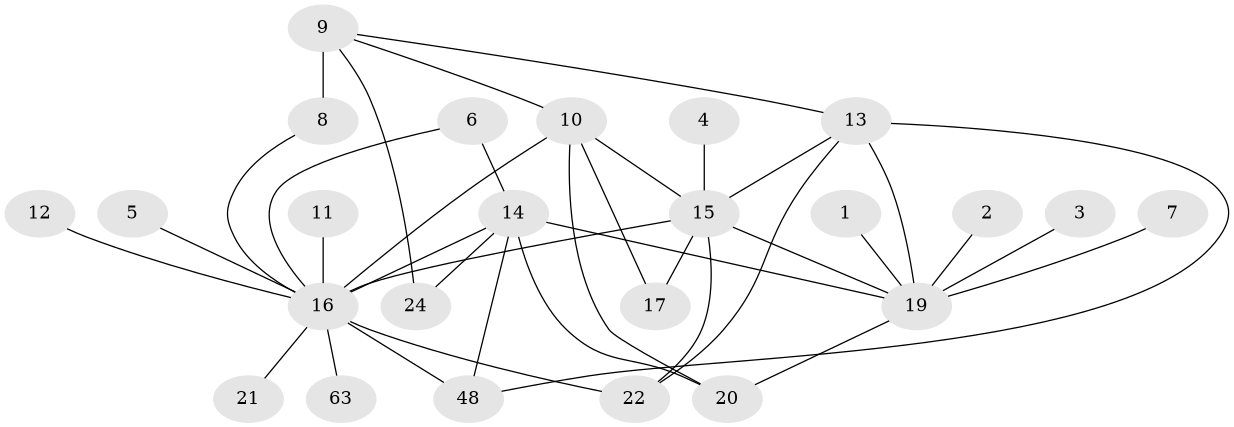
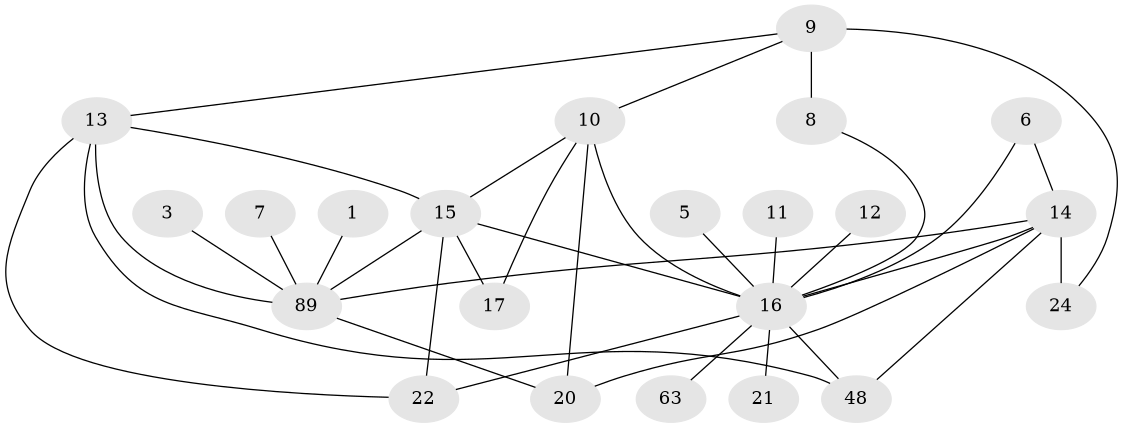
(704, 121) -> none
(988, 214) -> none
(917, 306) -> (307, 306)
